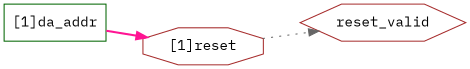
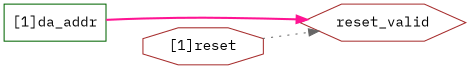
(121, 33) -> (201, 18)
